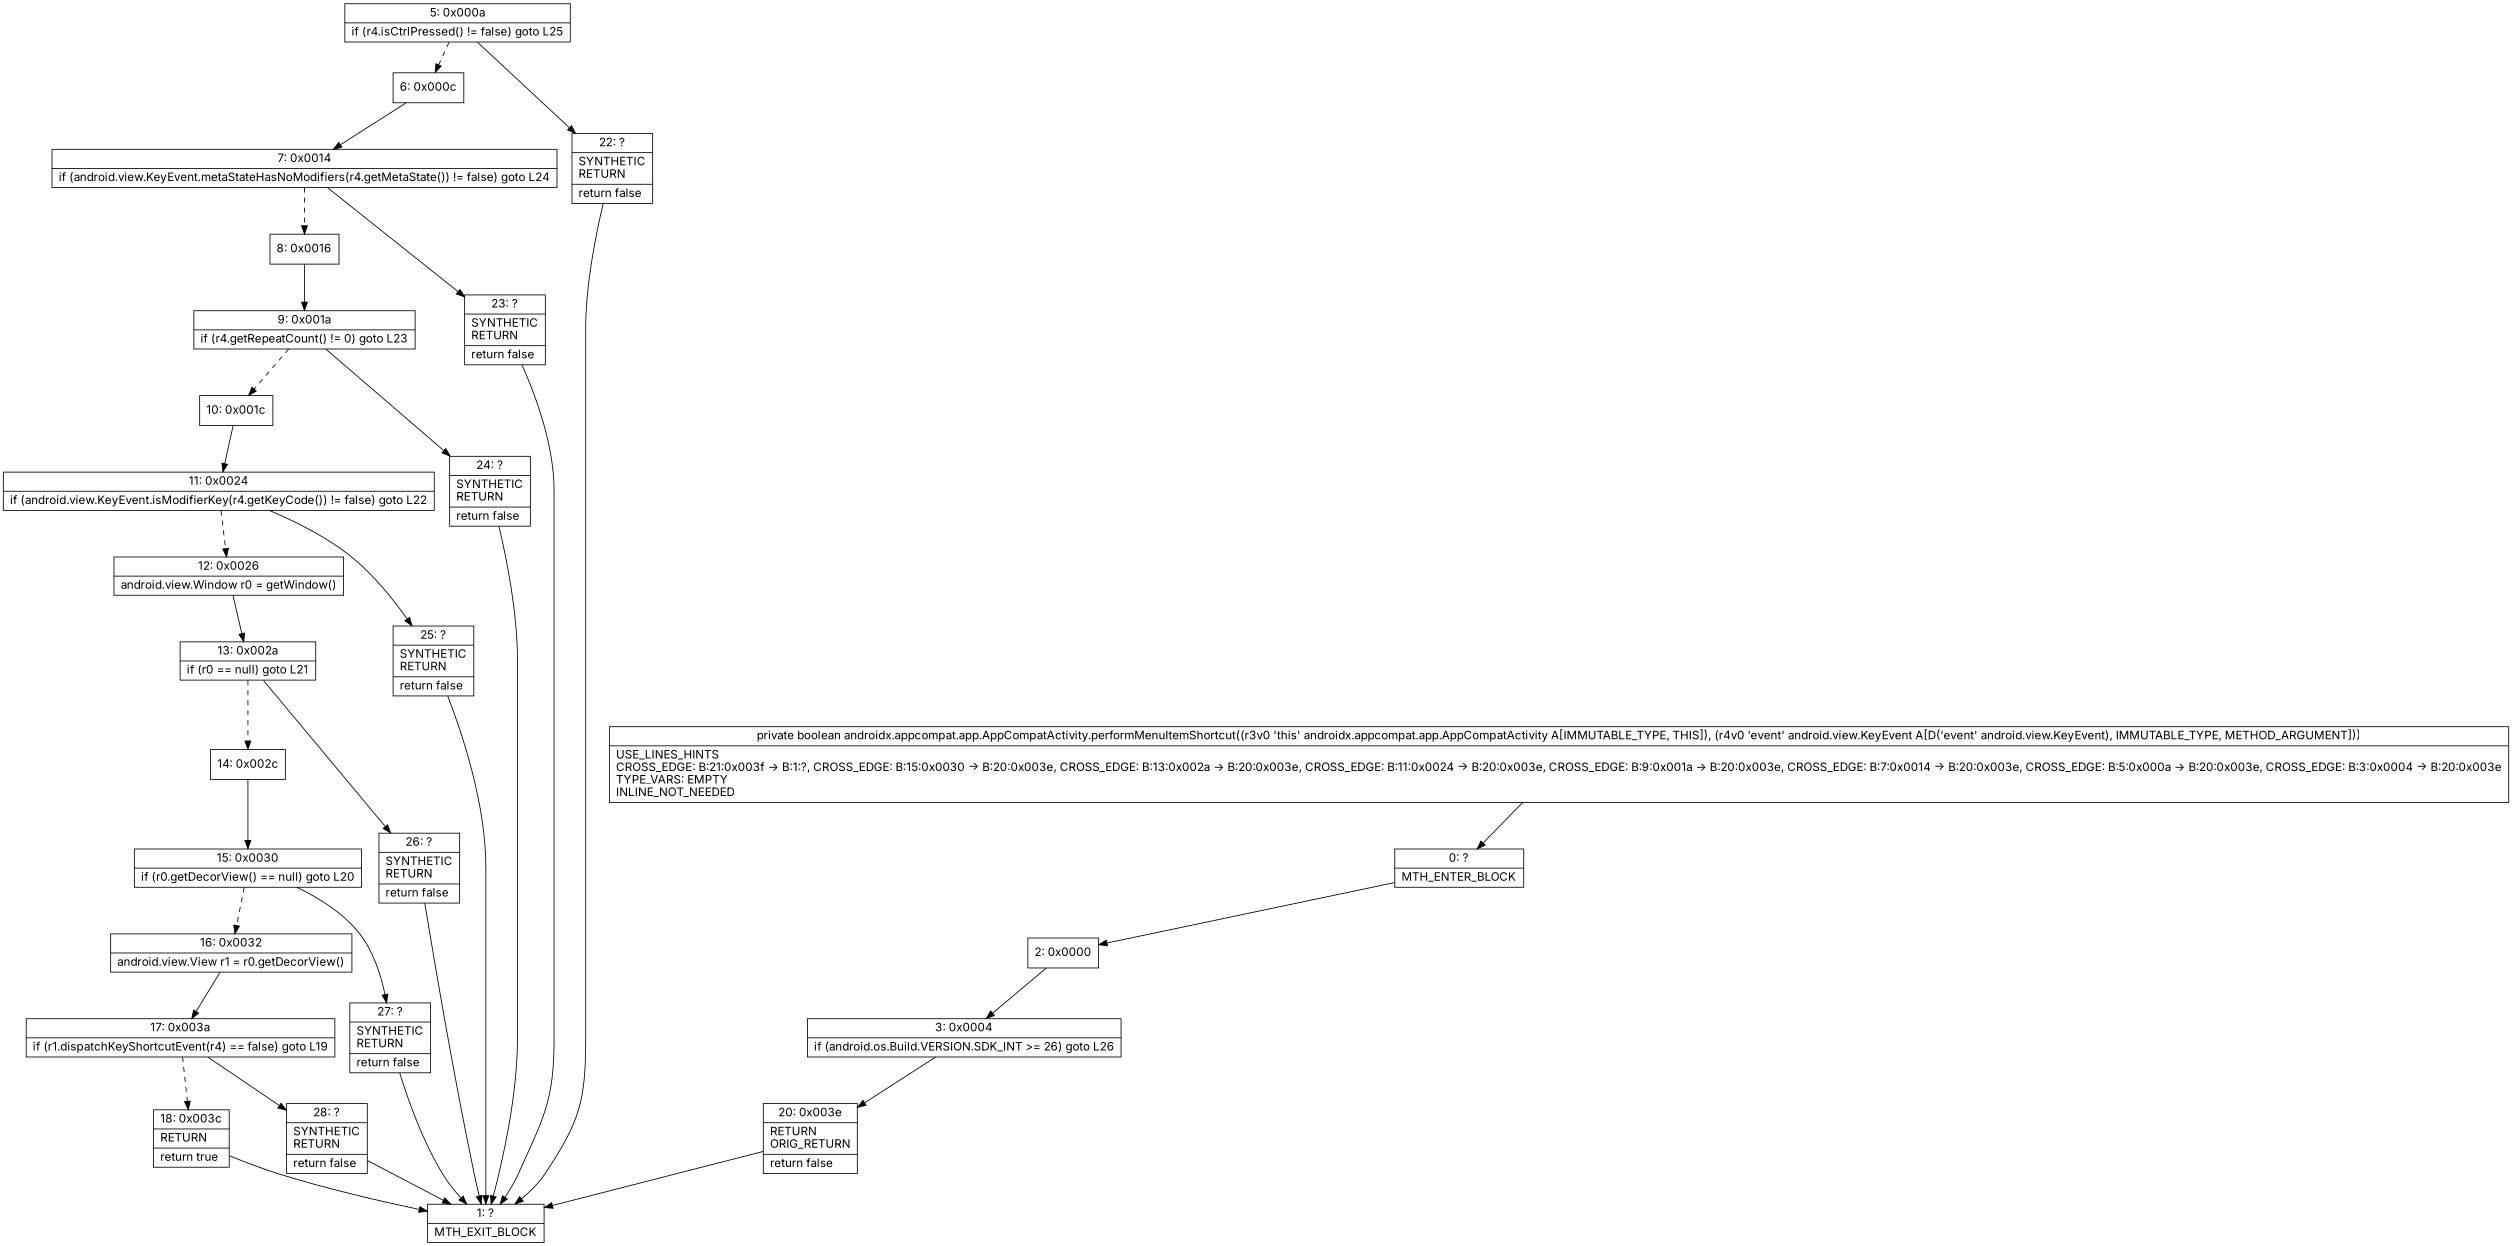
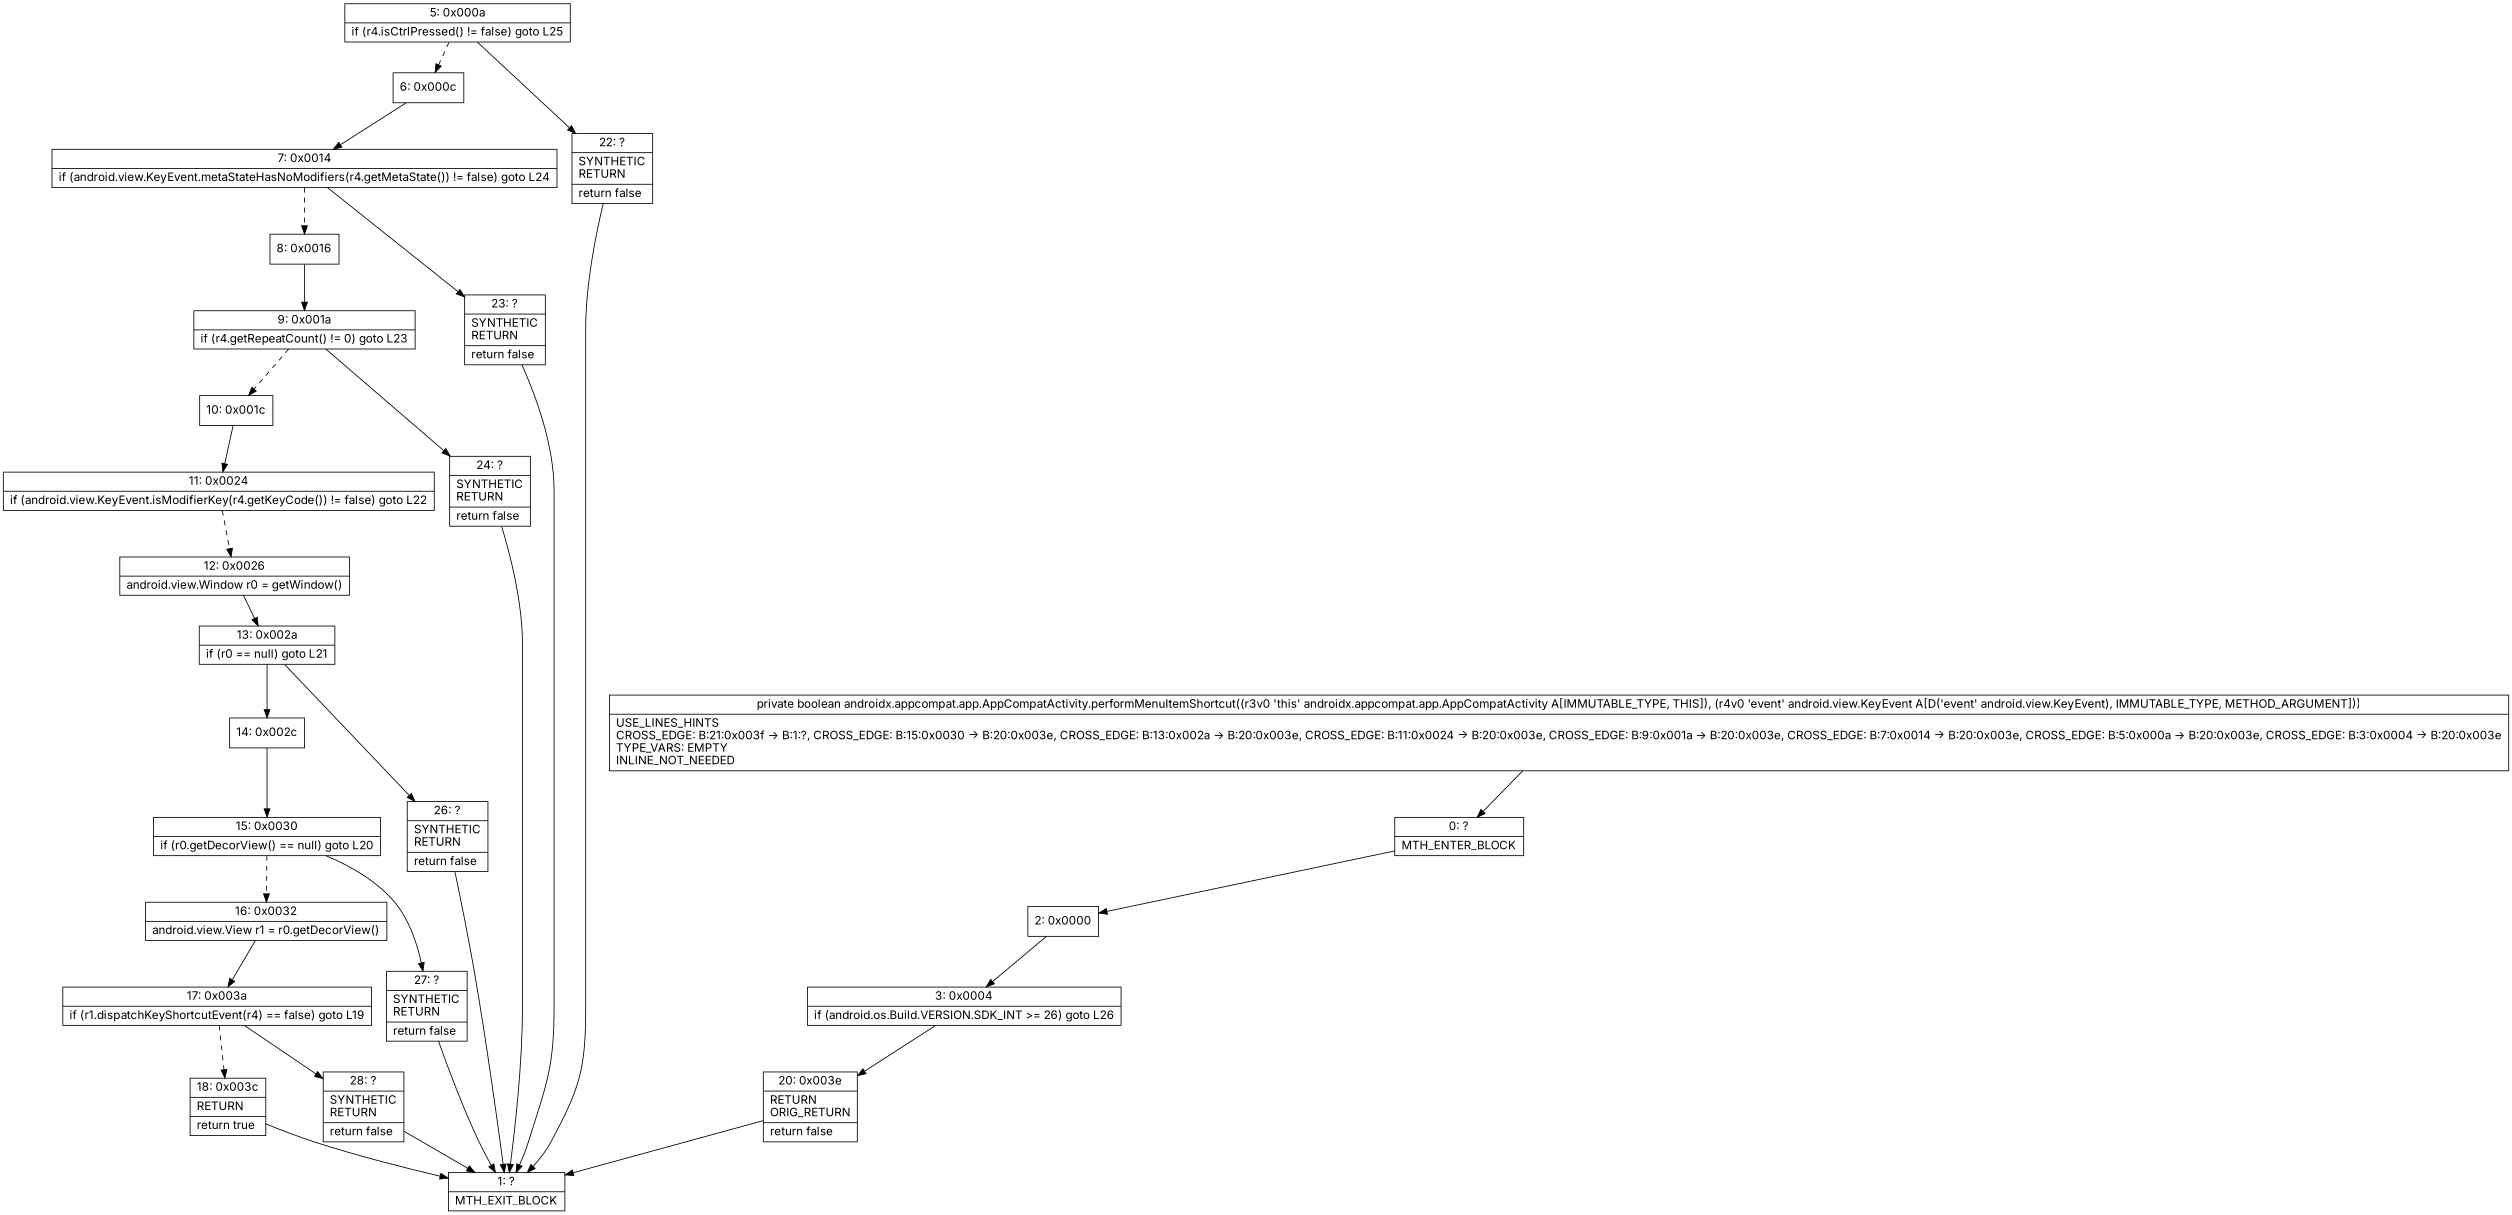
(433, 661) -> none
(248, 711) -> (267, 687)
